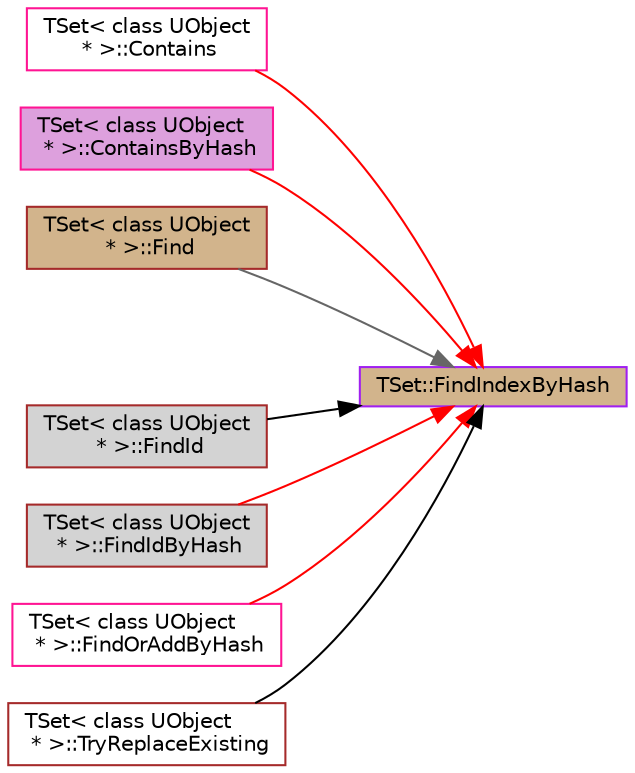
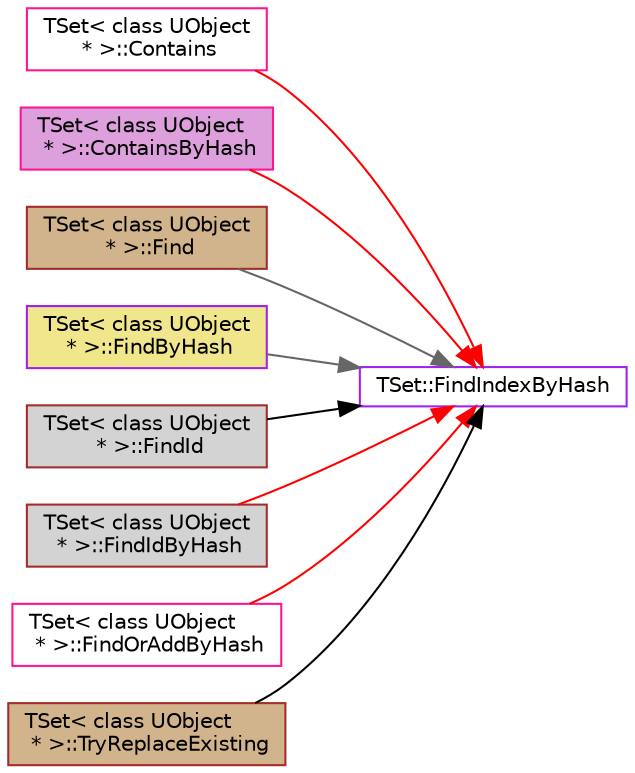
none -> (147, 337)
(493, 387) -> (493, 387)
(147, 734) -> (147, 734)
